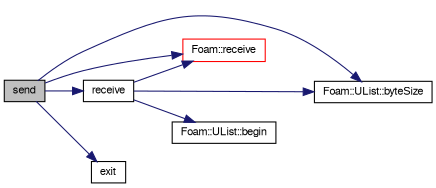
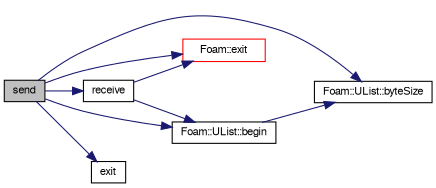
(224, 50) -> (224, 50)
(218, 91) -> (293, 114)
none -> (103, 116)
